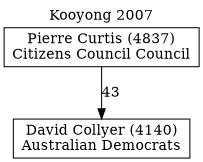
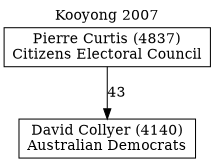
(102, 47) -> (107, 47)
